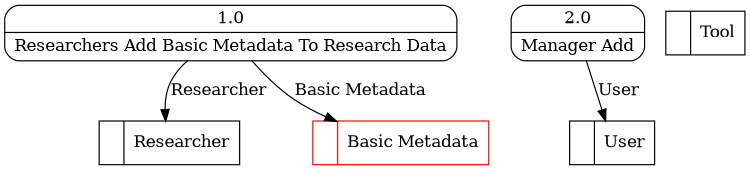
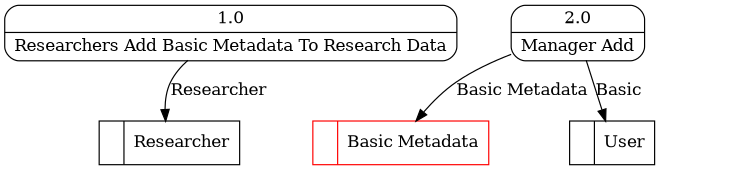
(705, 33) -> none
(619, 91) -> (619, 91)
(285, 93) -> (464, 77)
